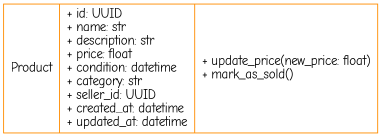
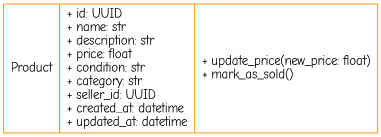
(122, 68) -> (106, 68)
